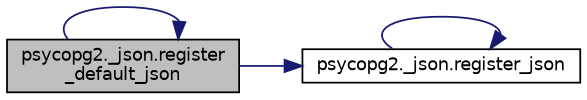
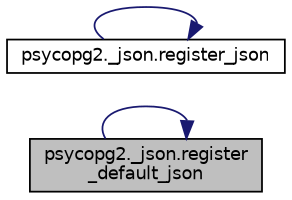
(262, 66) -> none
